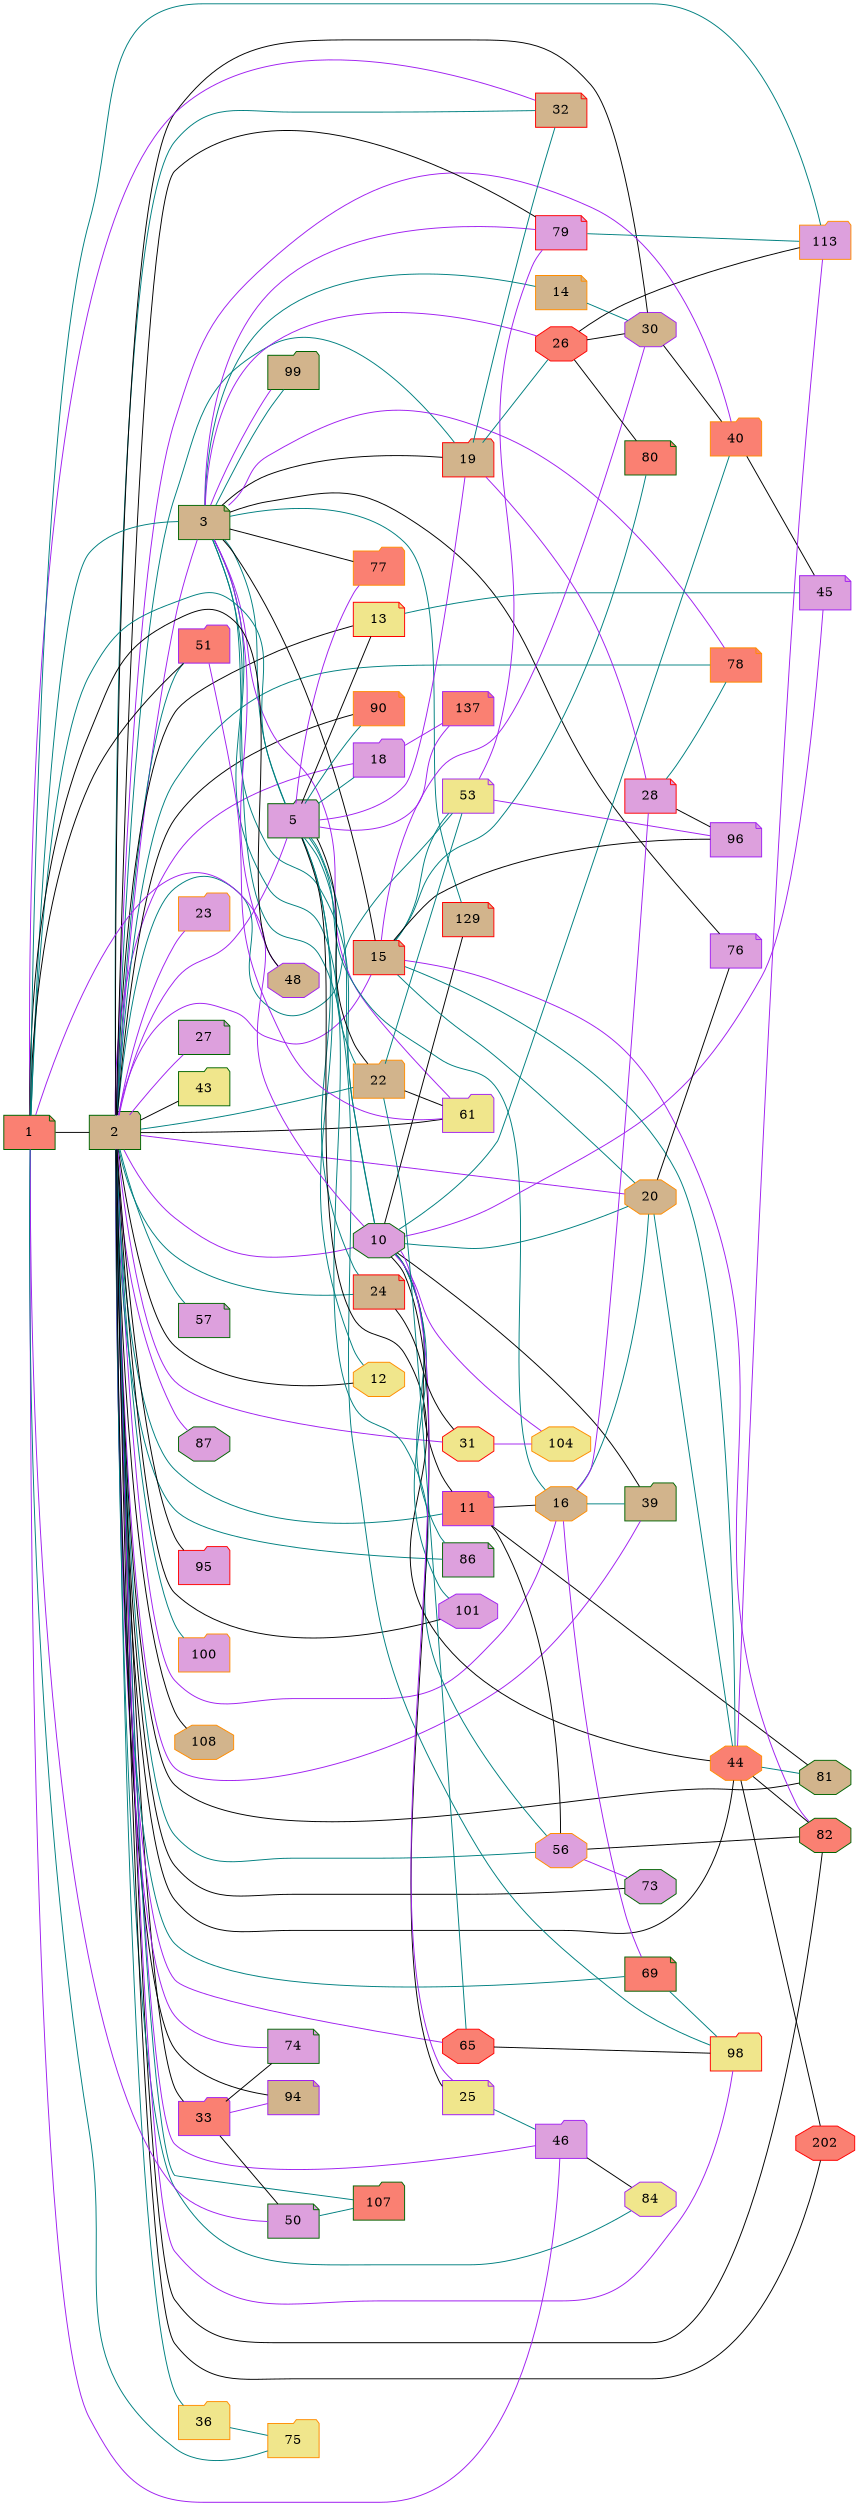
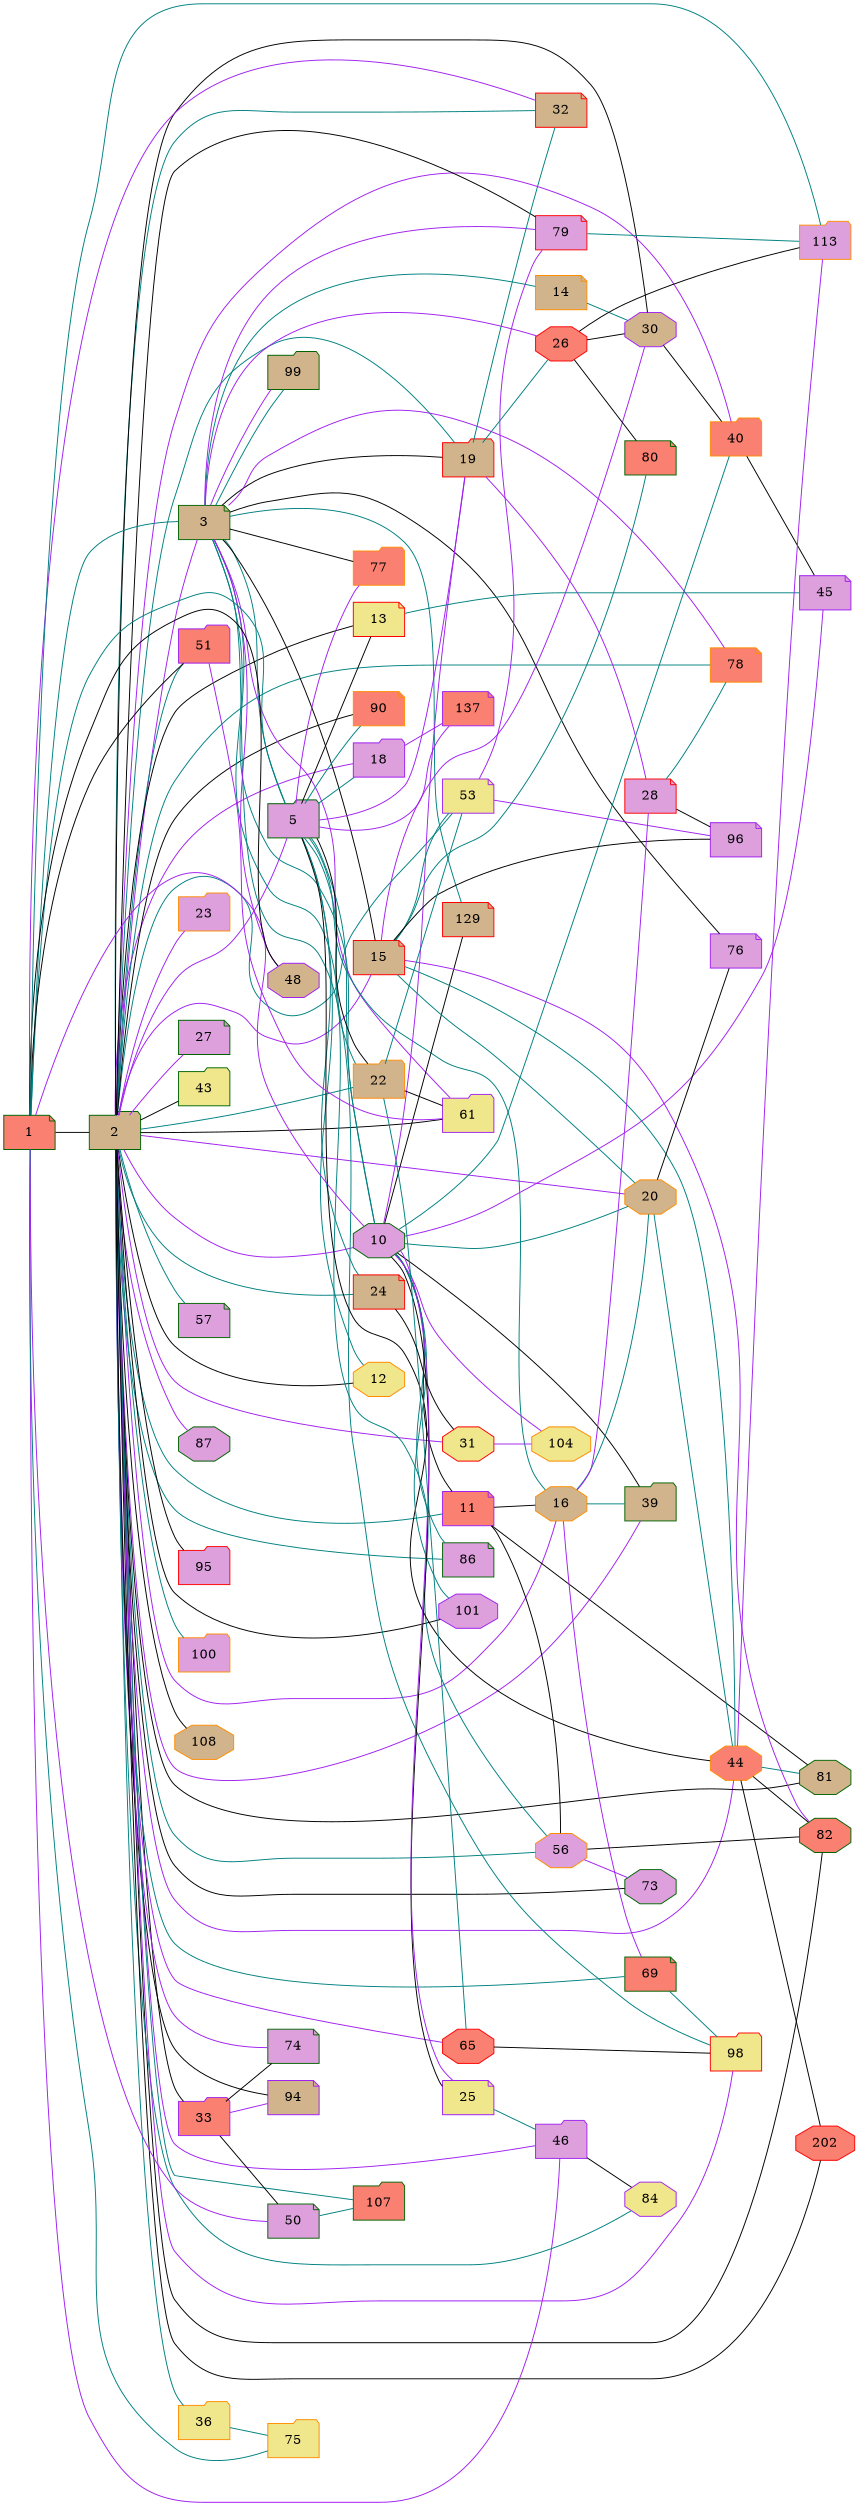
none -> (427, 832)
(159, 1857) -> (159, 1857)
